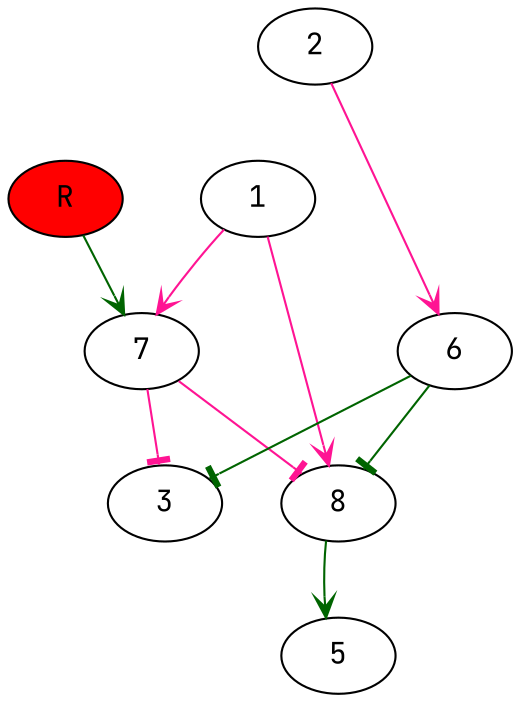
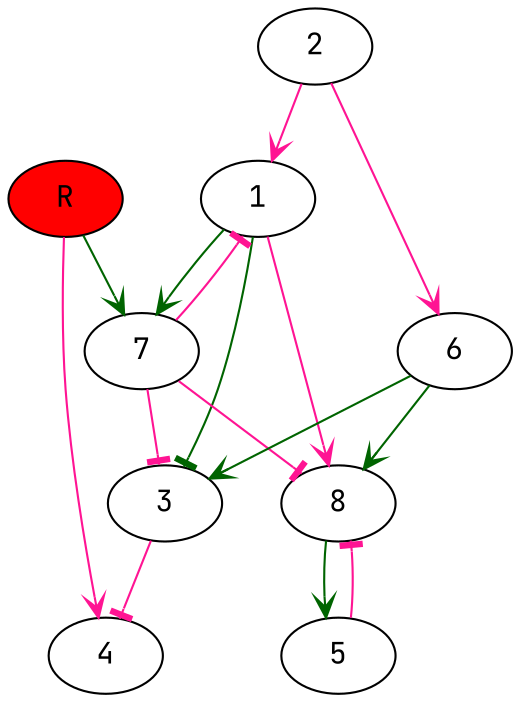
none -> (291, 112)
(196, 263) -> (196, 263)
none -> (208, 283)
none -> (230, 350)
(400, 423) -> (400, 423)
(306, 430) -> (306, 430)
none -> (353, 585)
none -> (106, 656)
